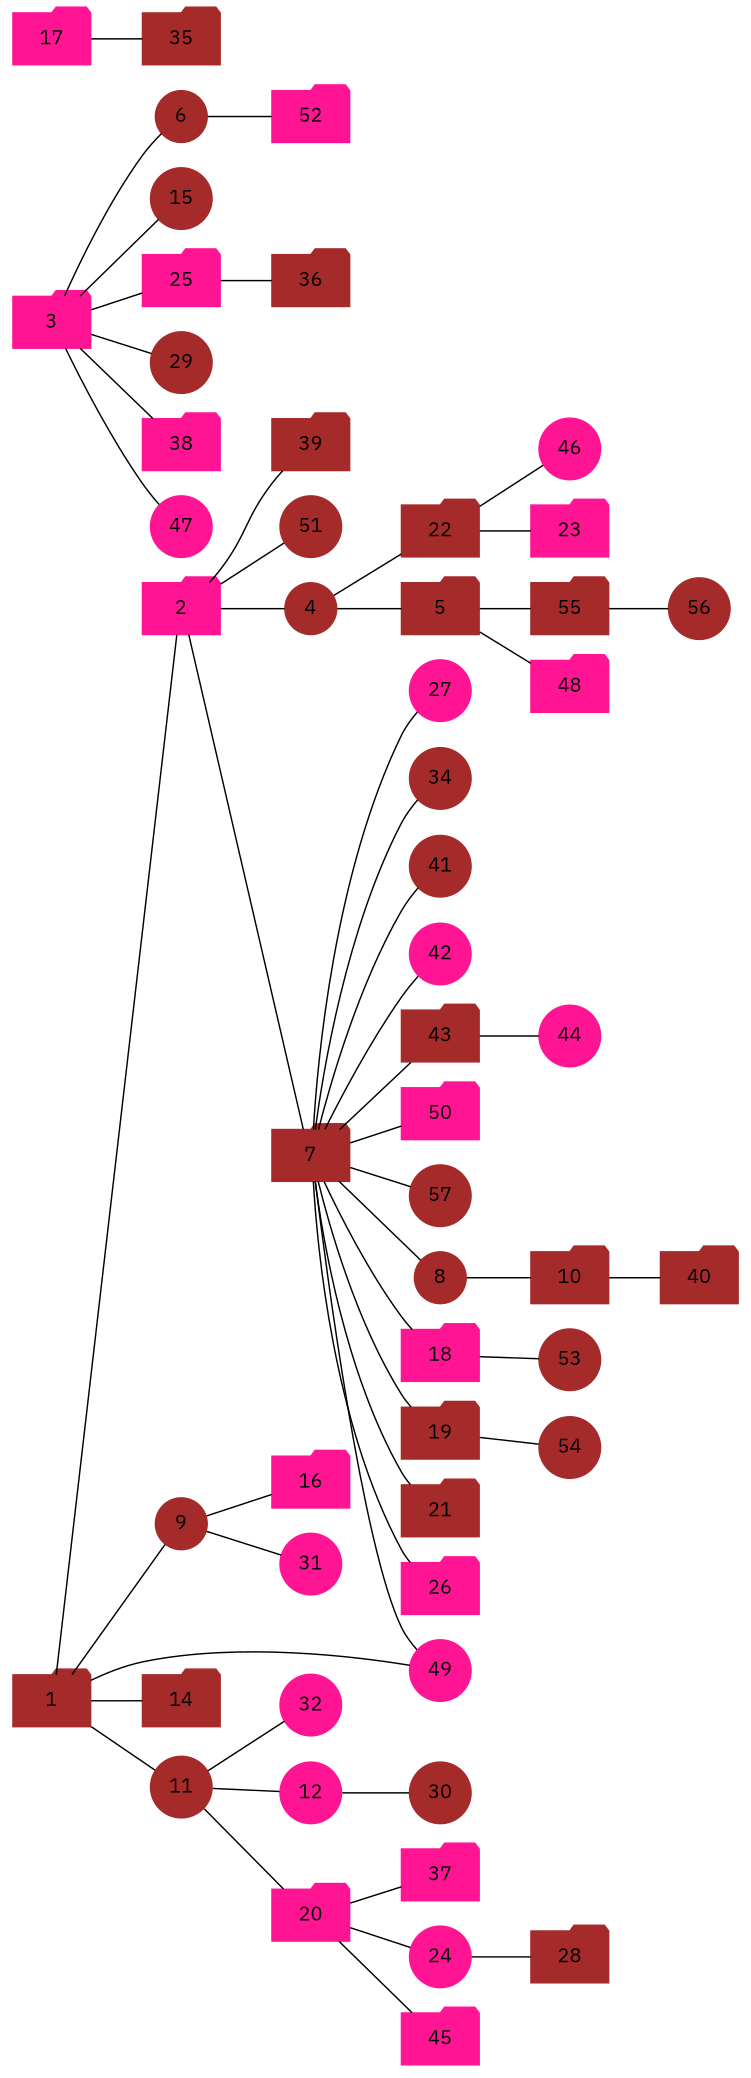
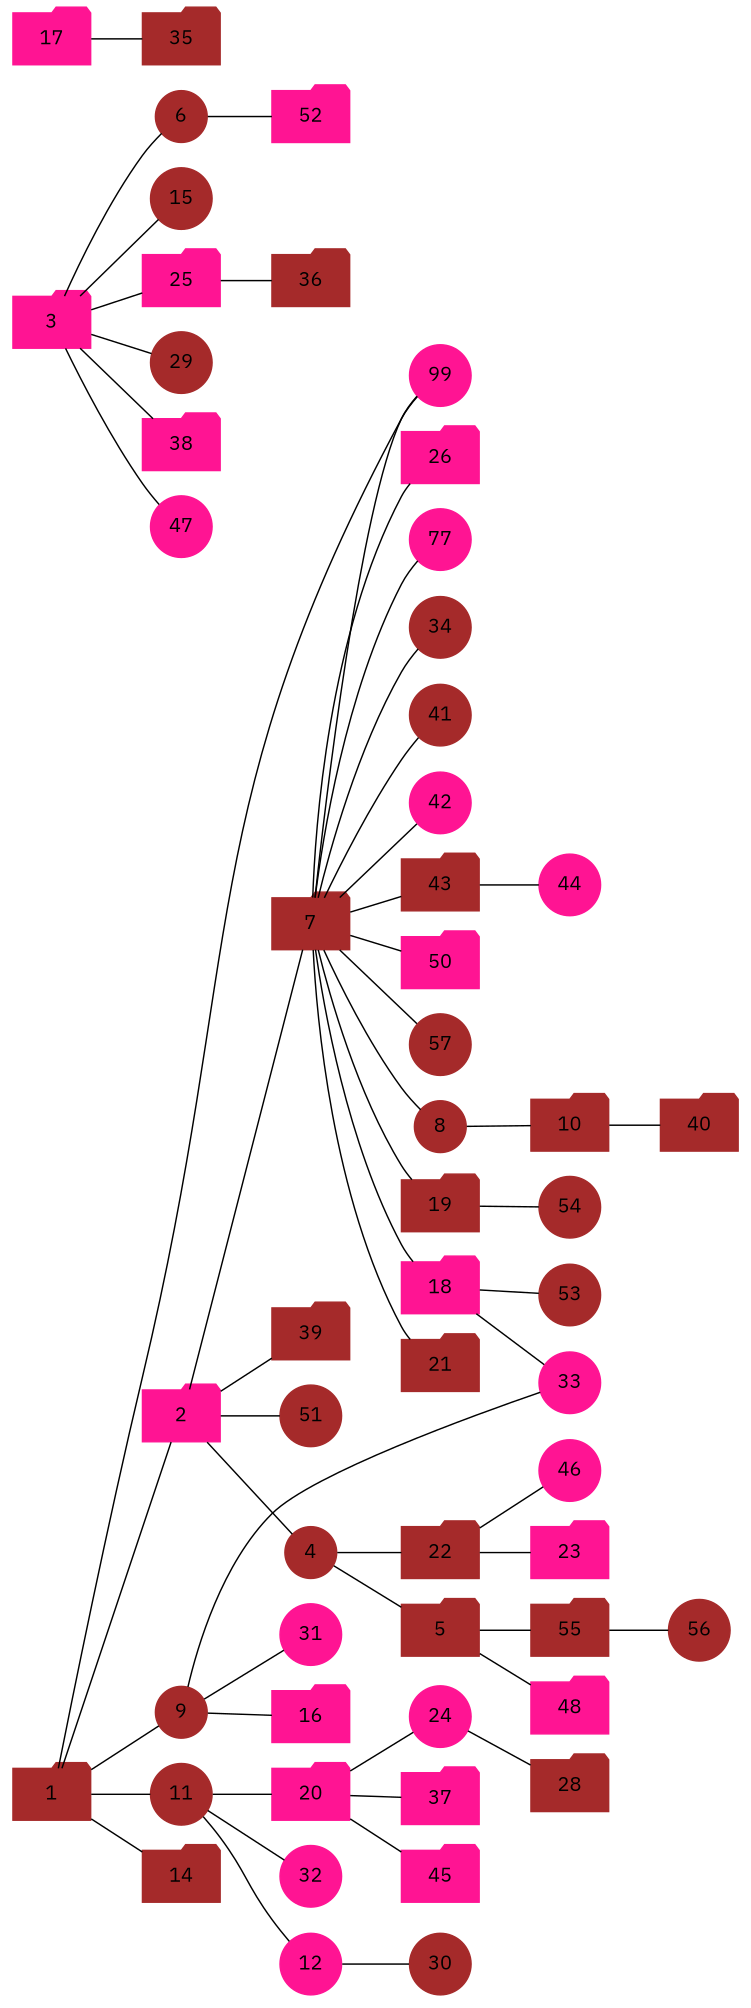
(440, 691) -> (440, 540)
none -> (570, 1383)
(440, 1671) -> (440, 376)
